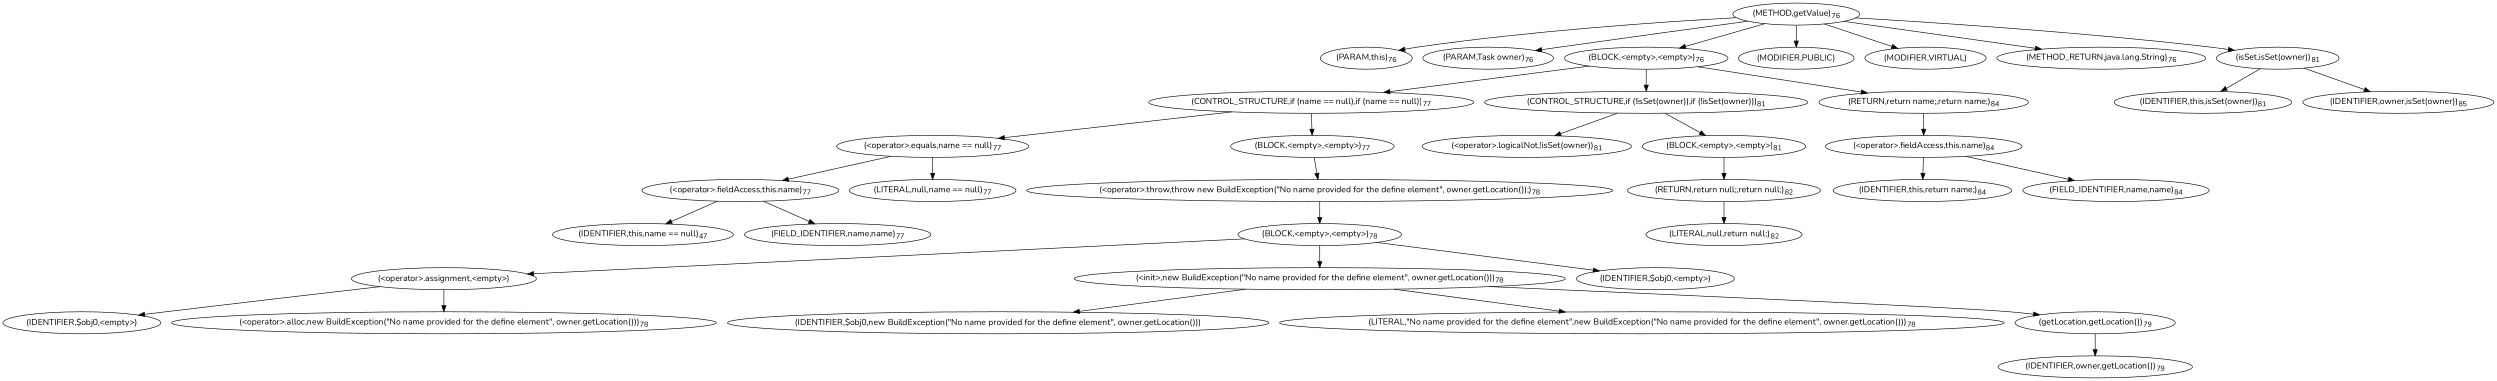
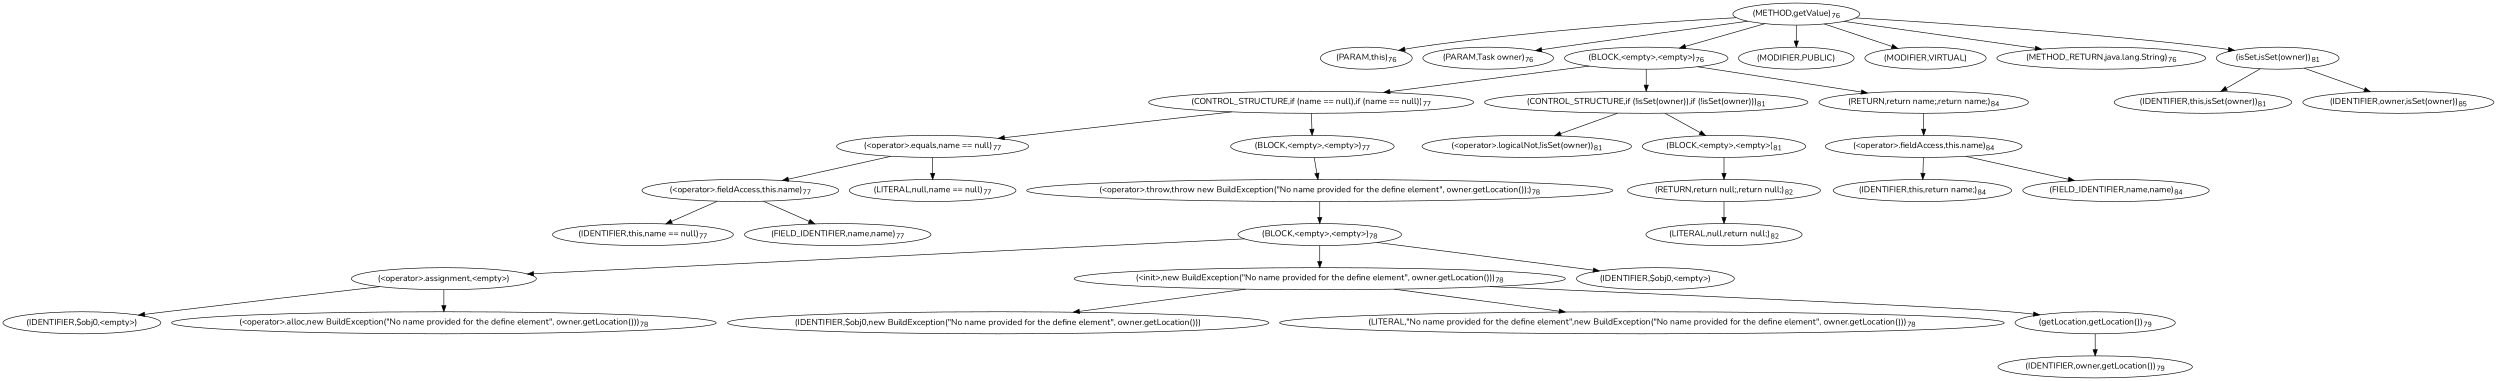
(703, 234) -> (703, 234)
